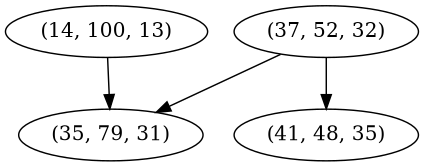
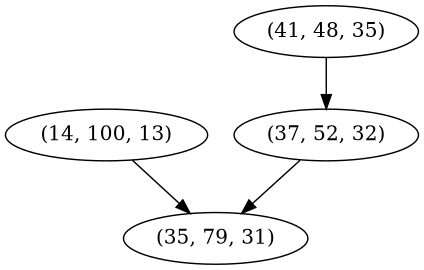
(326, 76) -> (326, 76)
